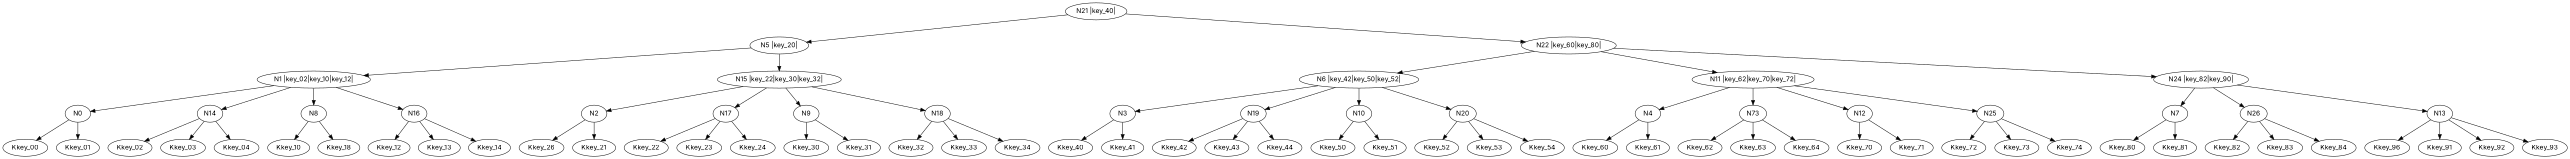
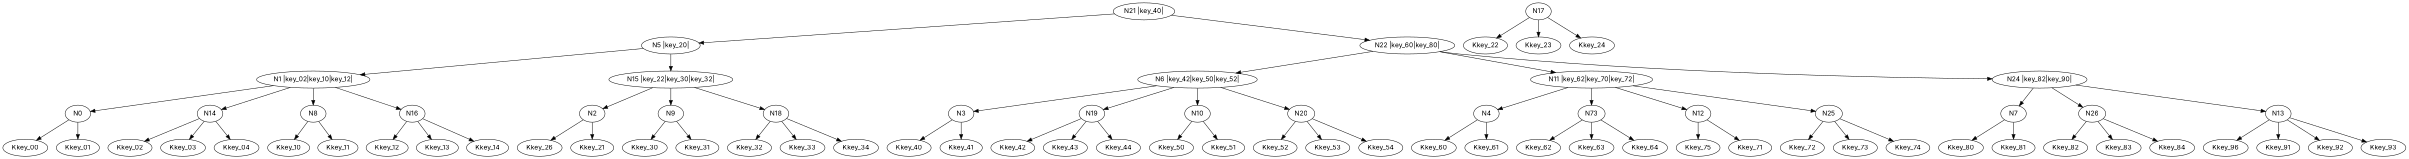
(753, 97) -> none
(339, 148) -> (338, 148)
(1860, 148) -> (1698, 148)
